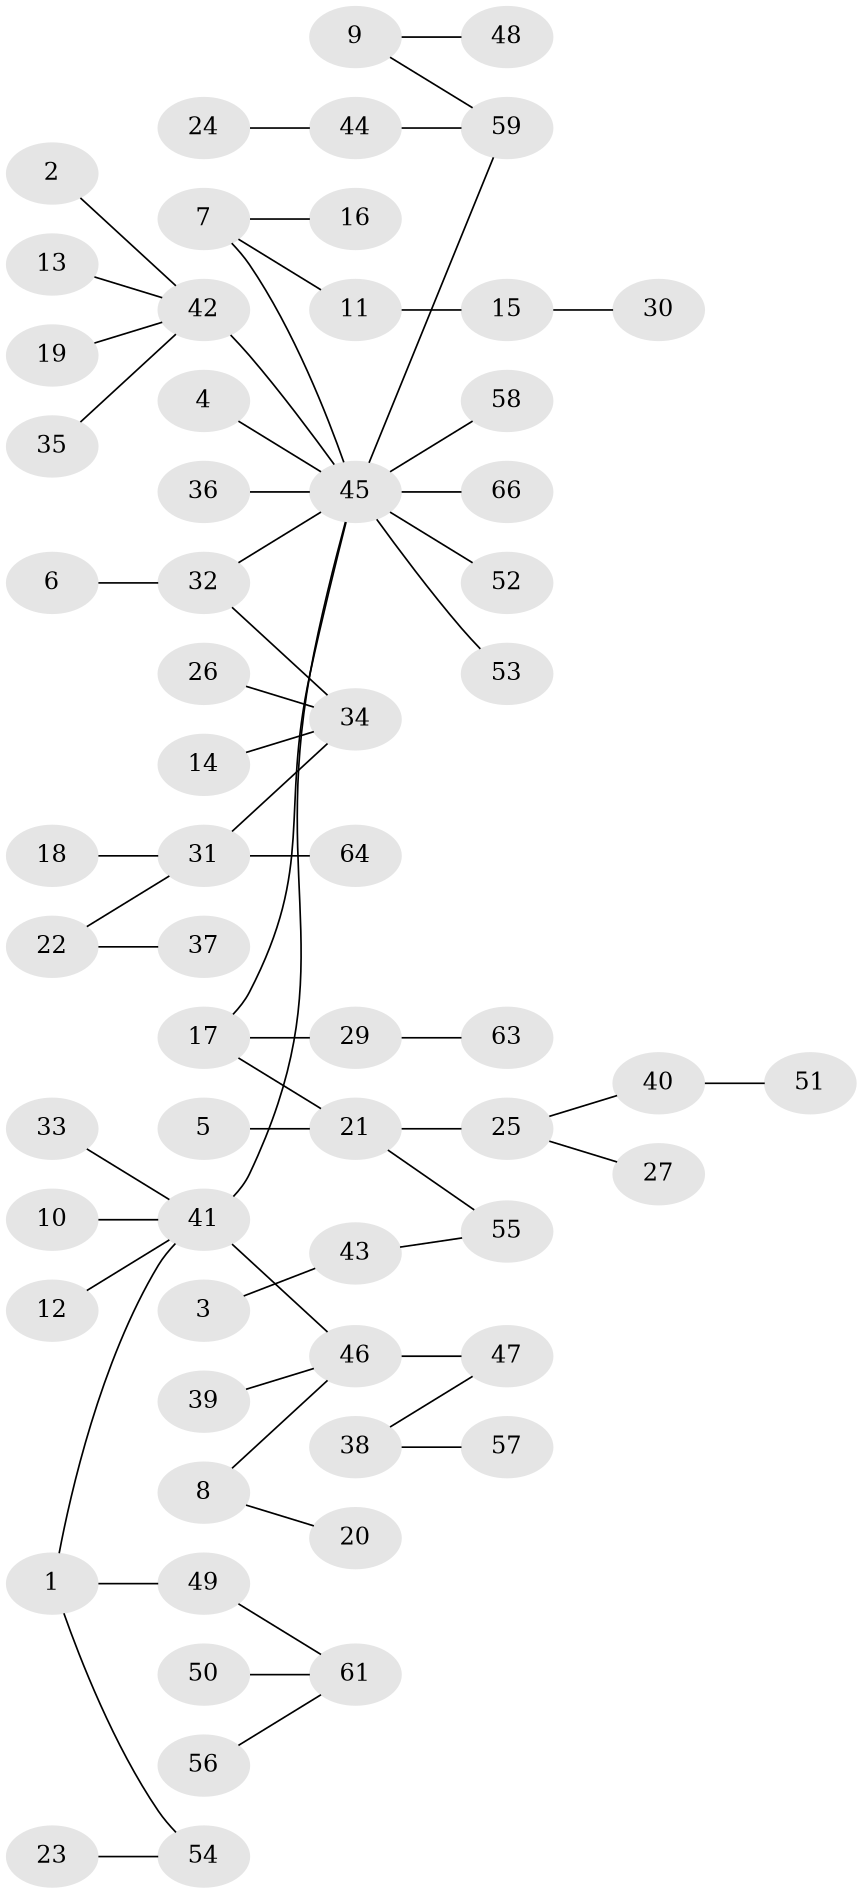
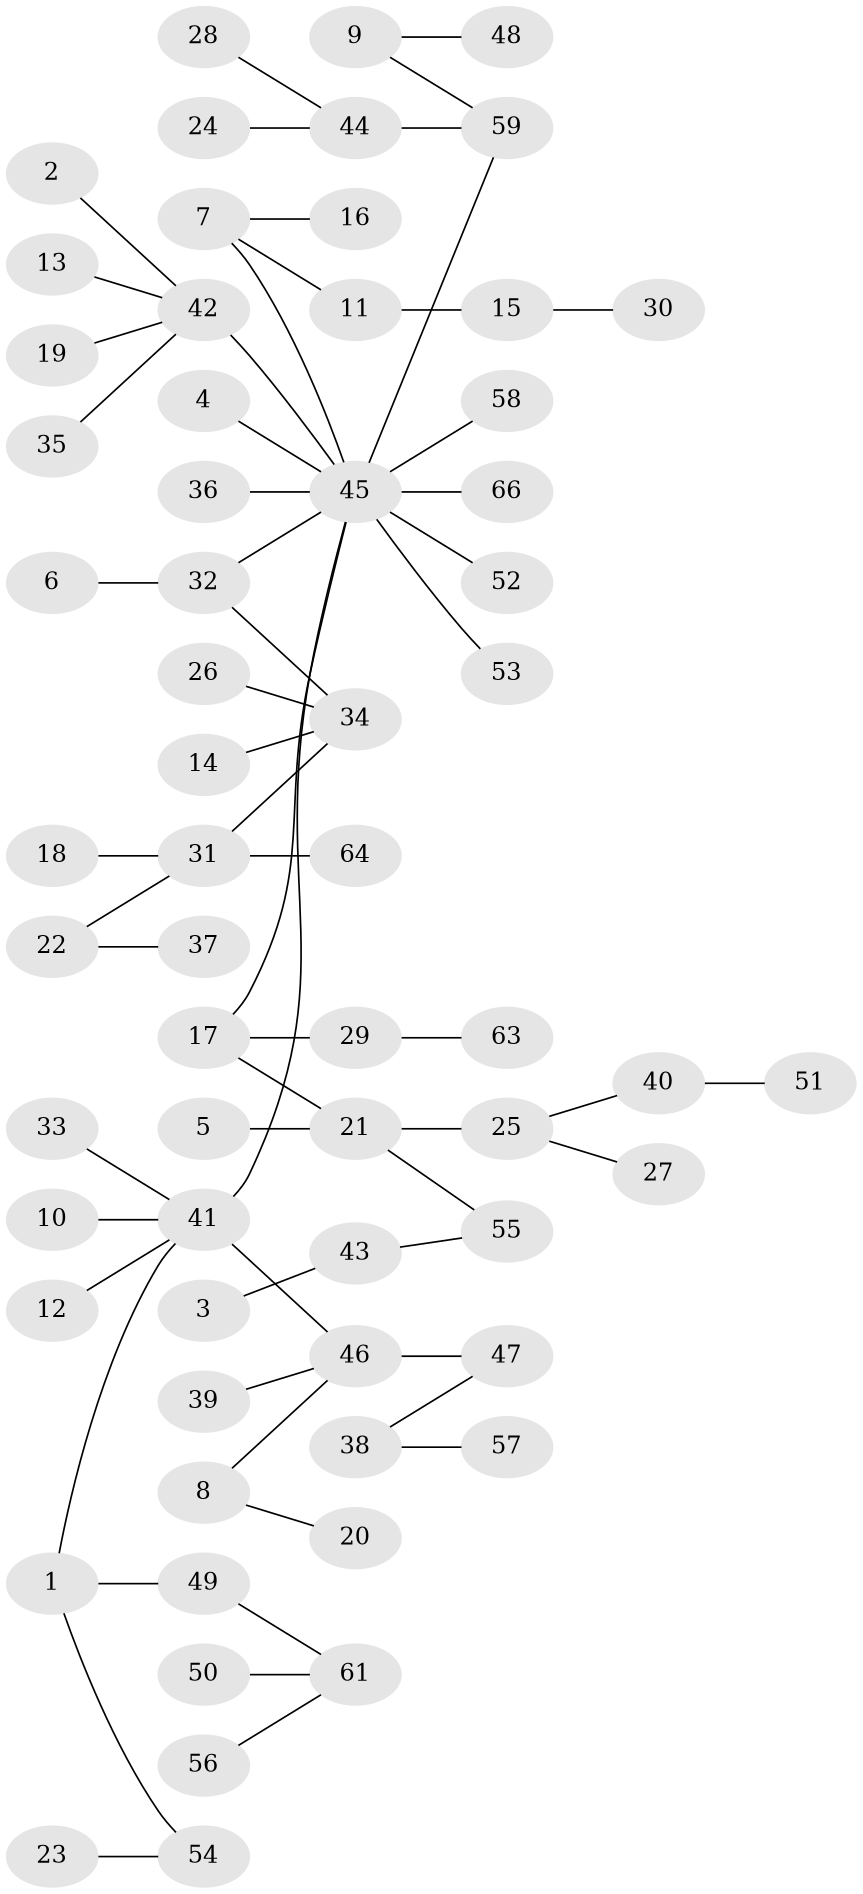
none -> (204, 37)
